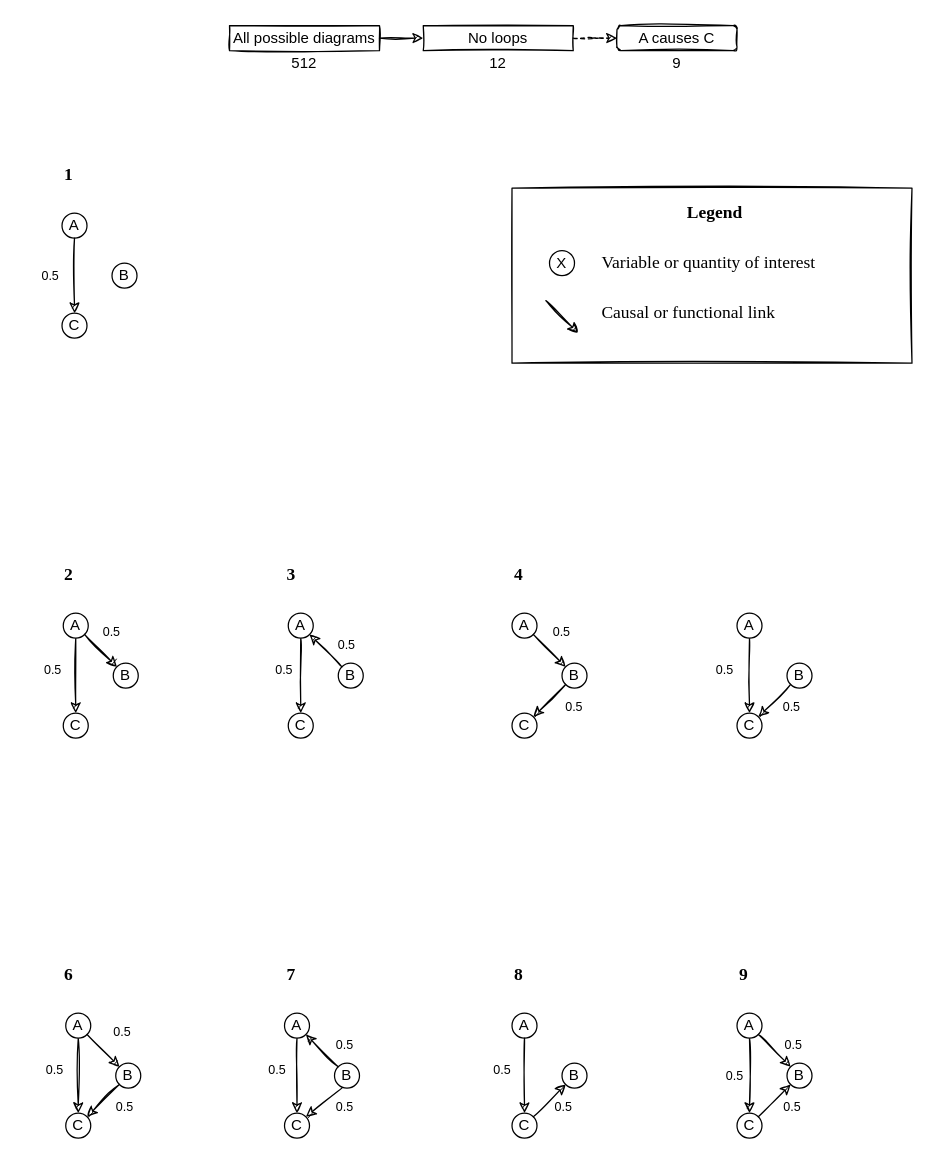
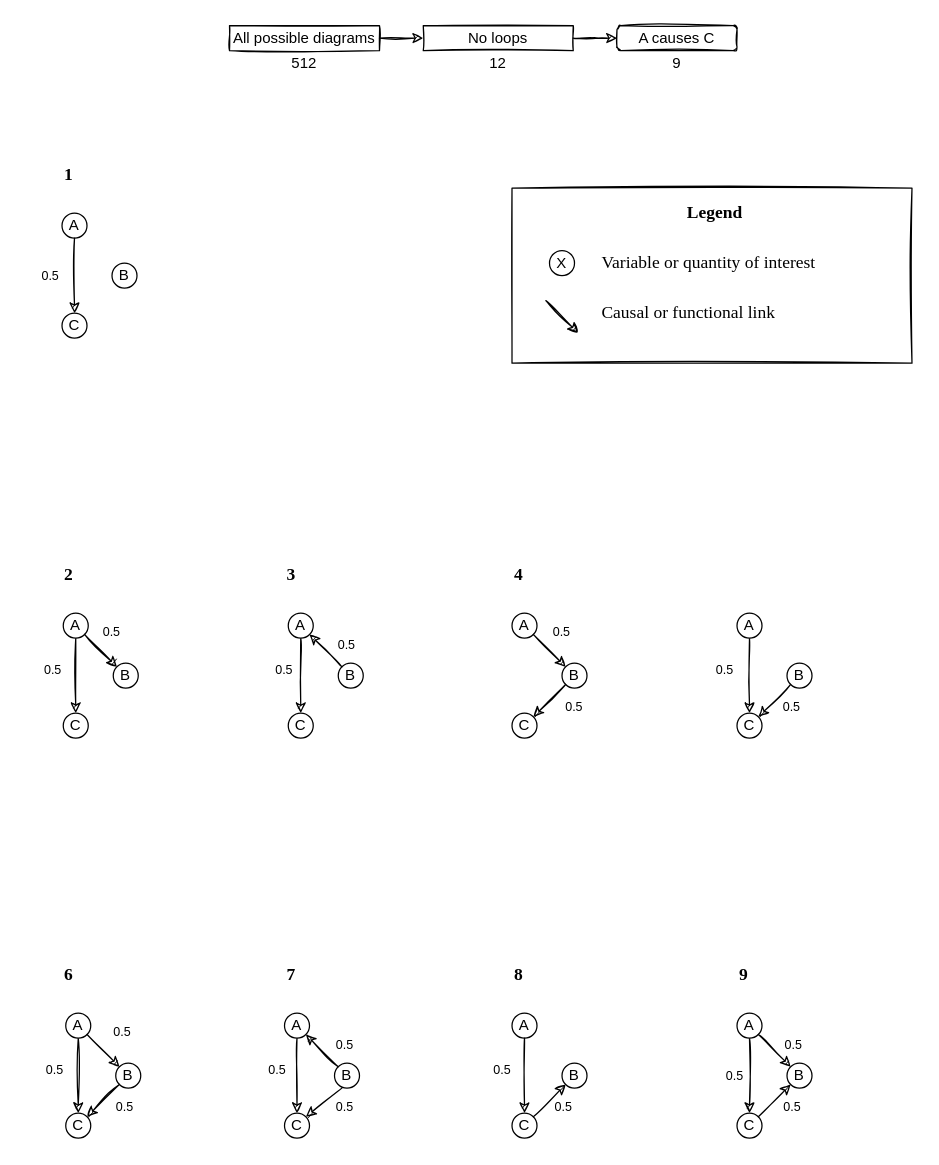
(581, 38) -> (581, 38)
